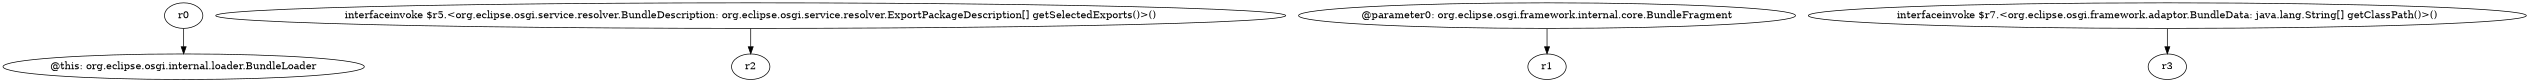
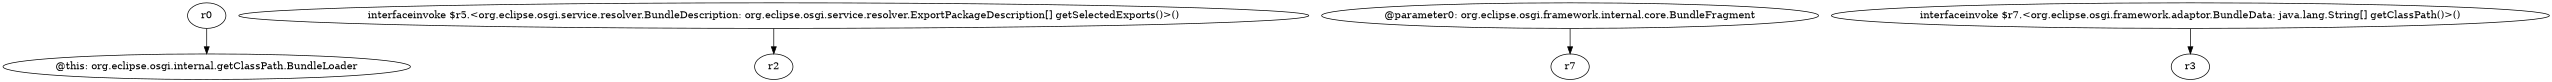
(184, 67) -> (207, 67)
(1547, 67) -> (1570, 67)
